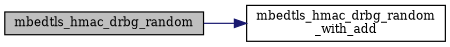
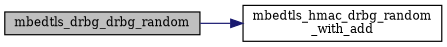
(104, 23) -> (102, 23)
